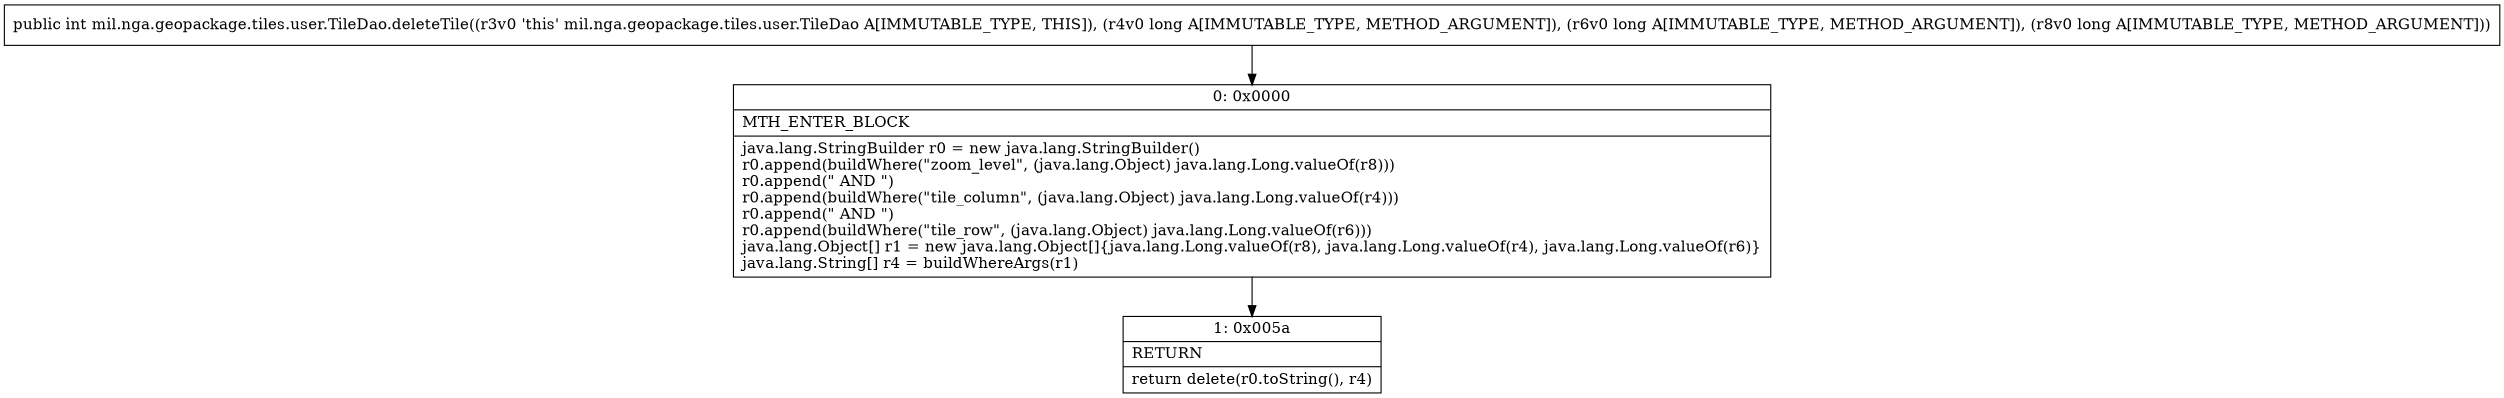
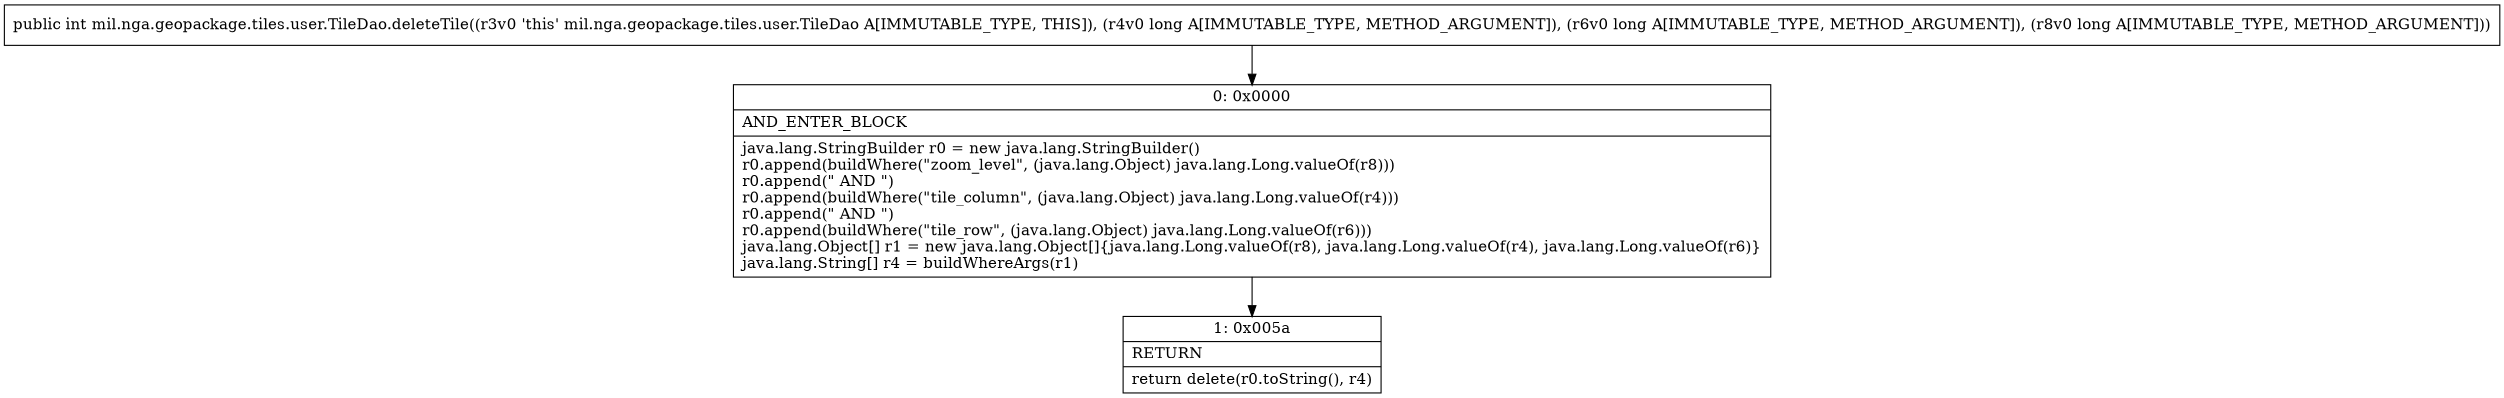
(826, 122) -> (825, 122)
